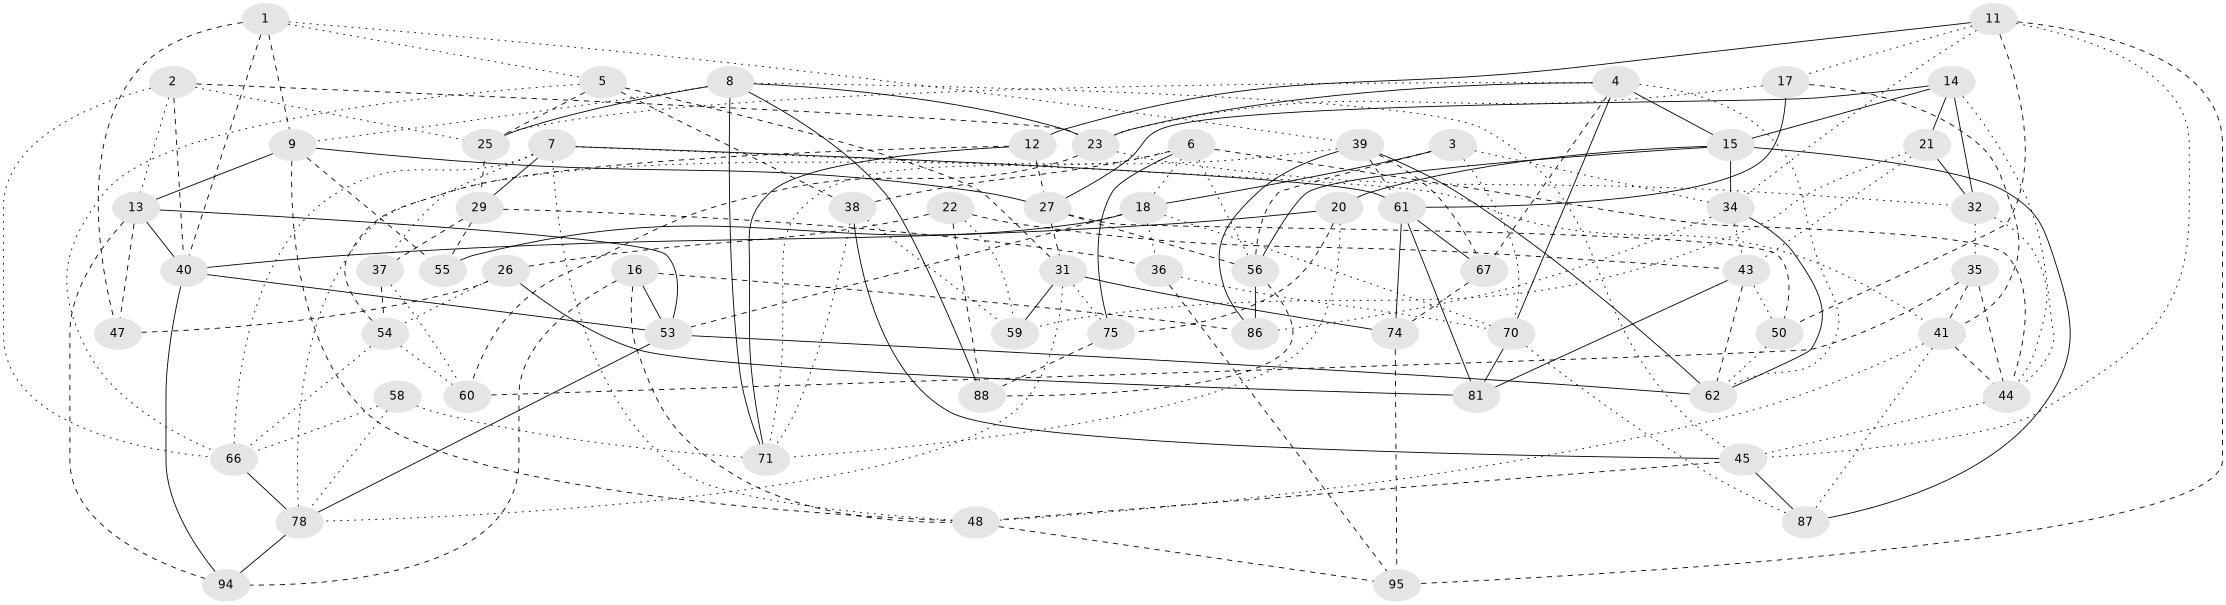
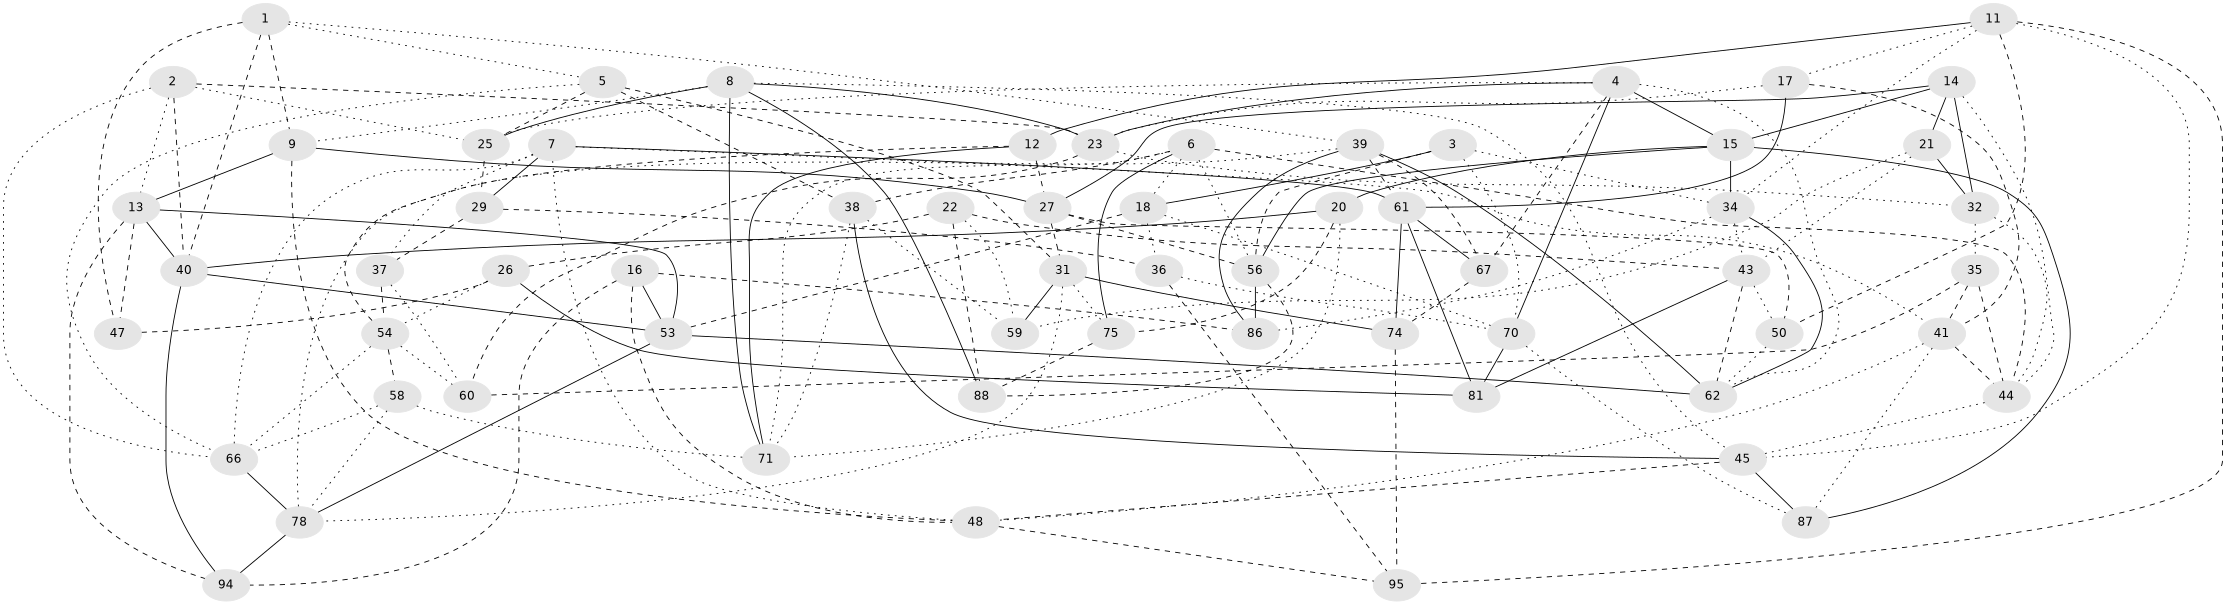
(443, 271) -> none
none -> (391, 365)
